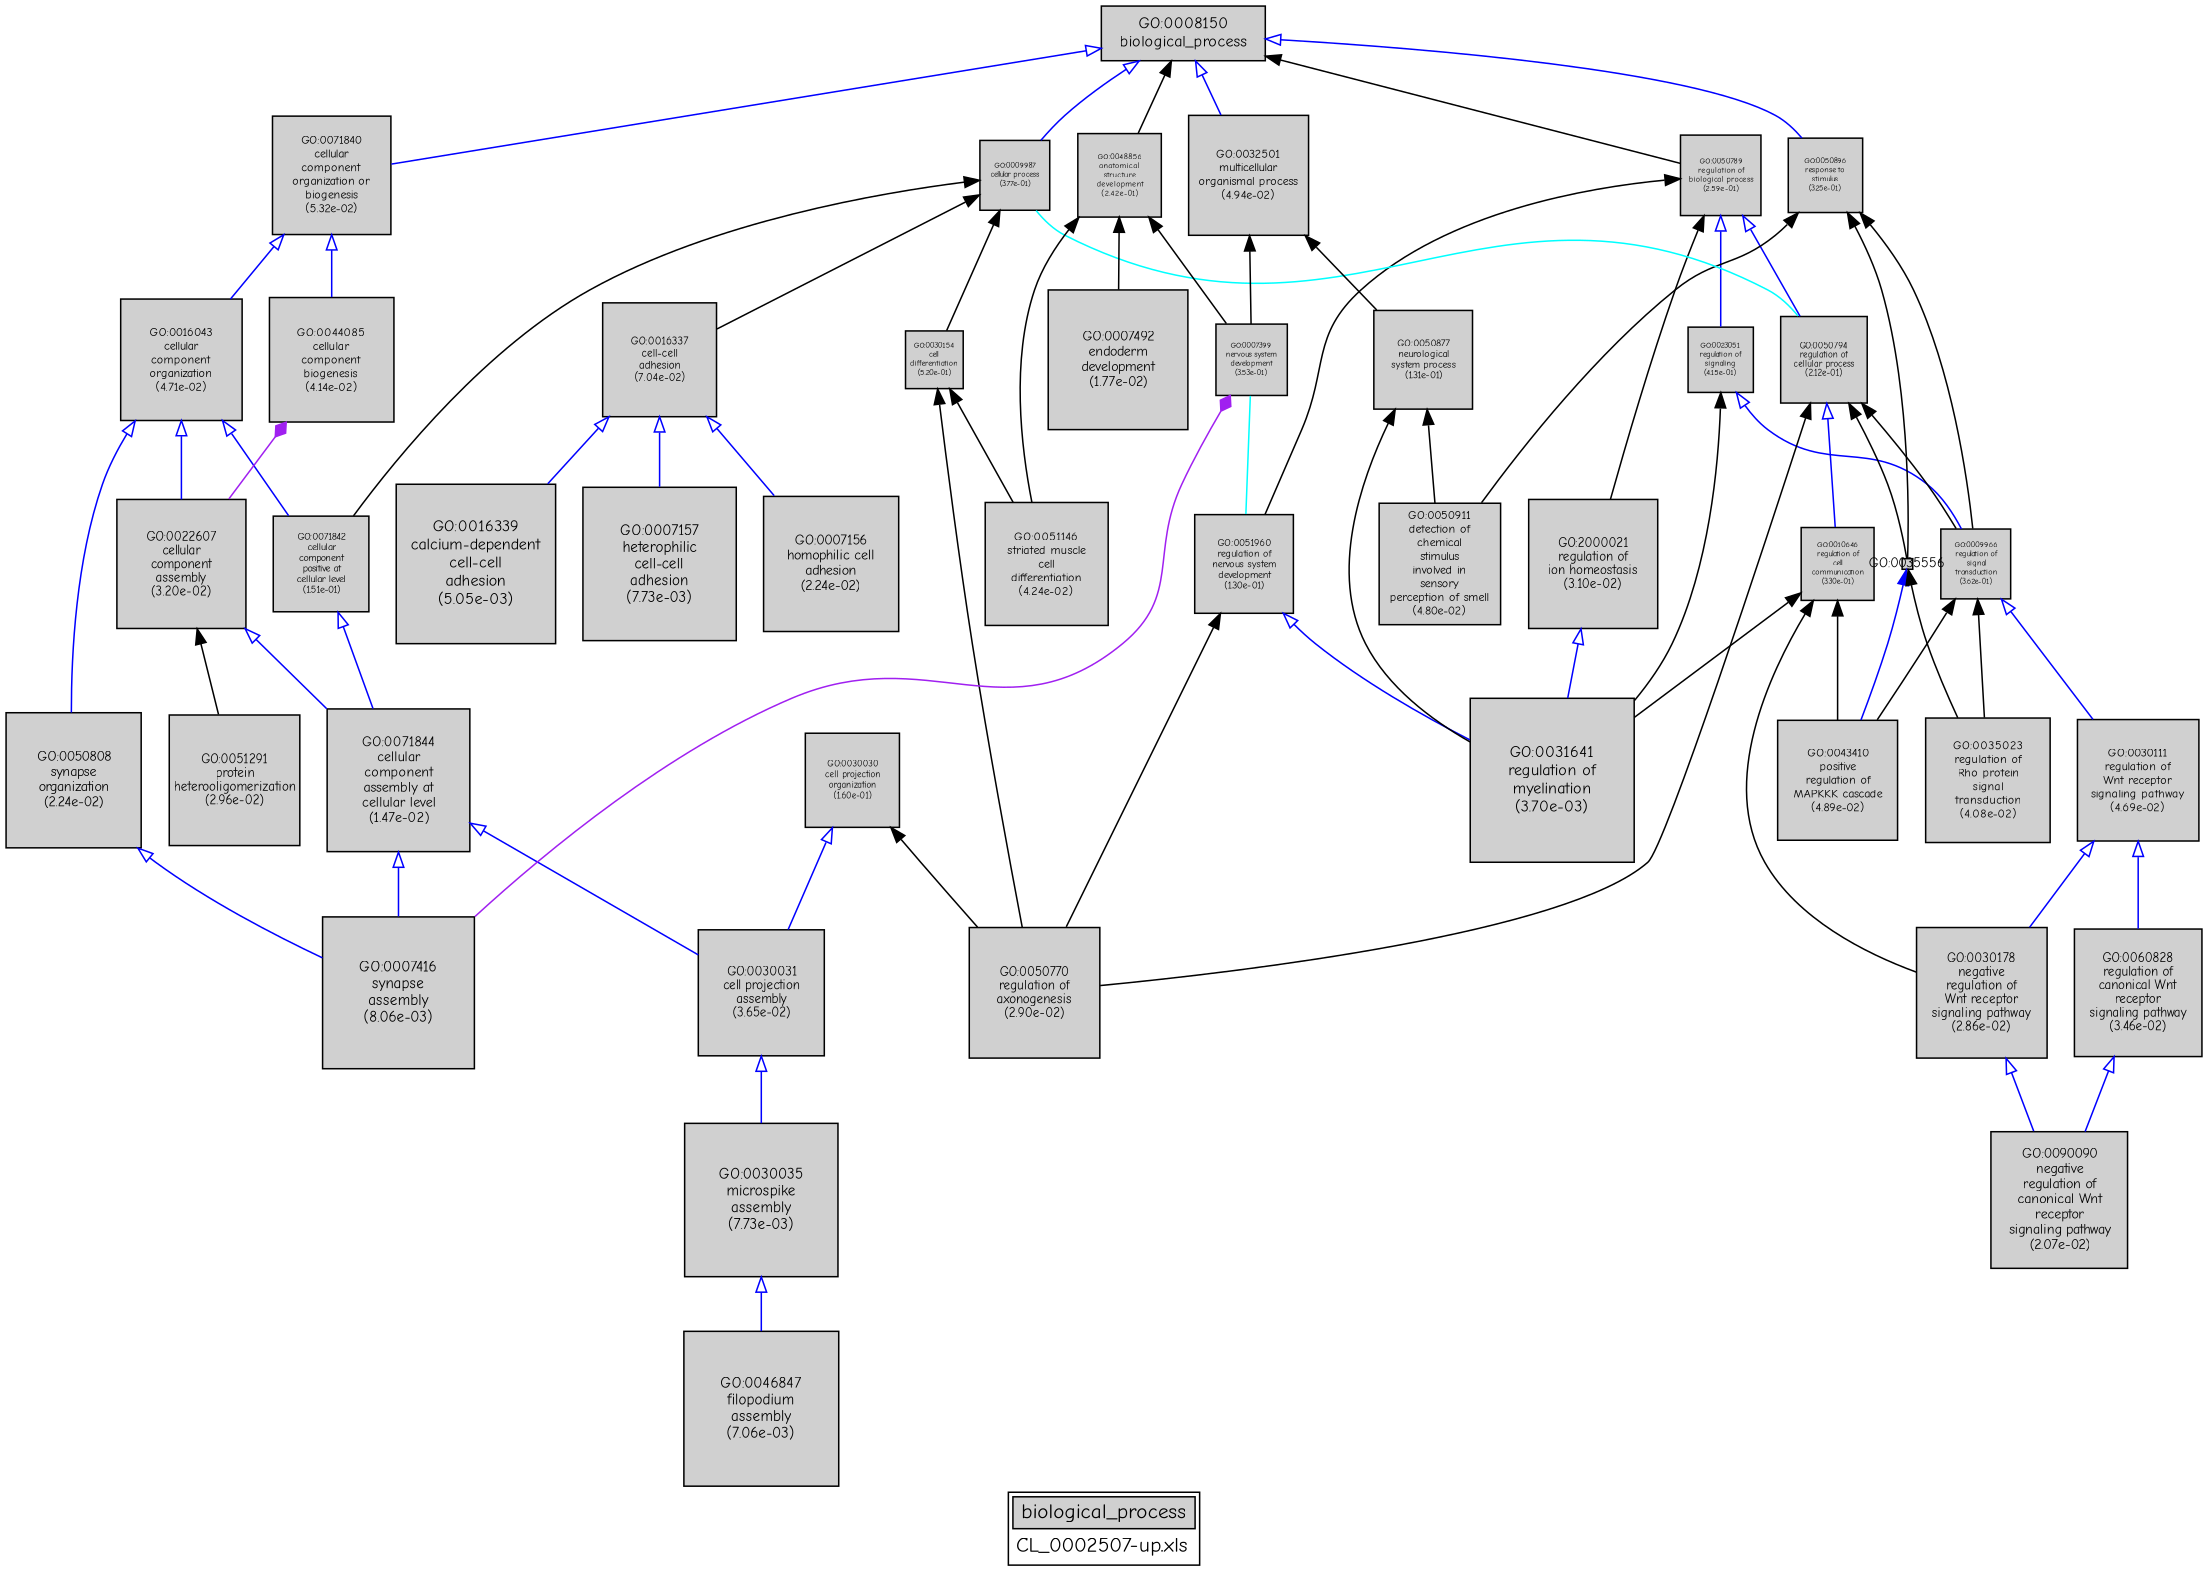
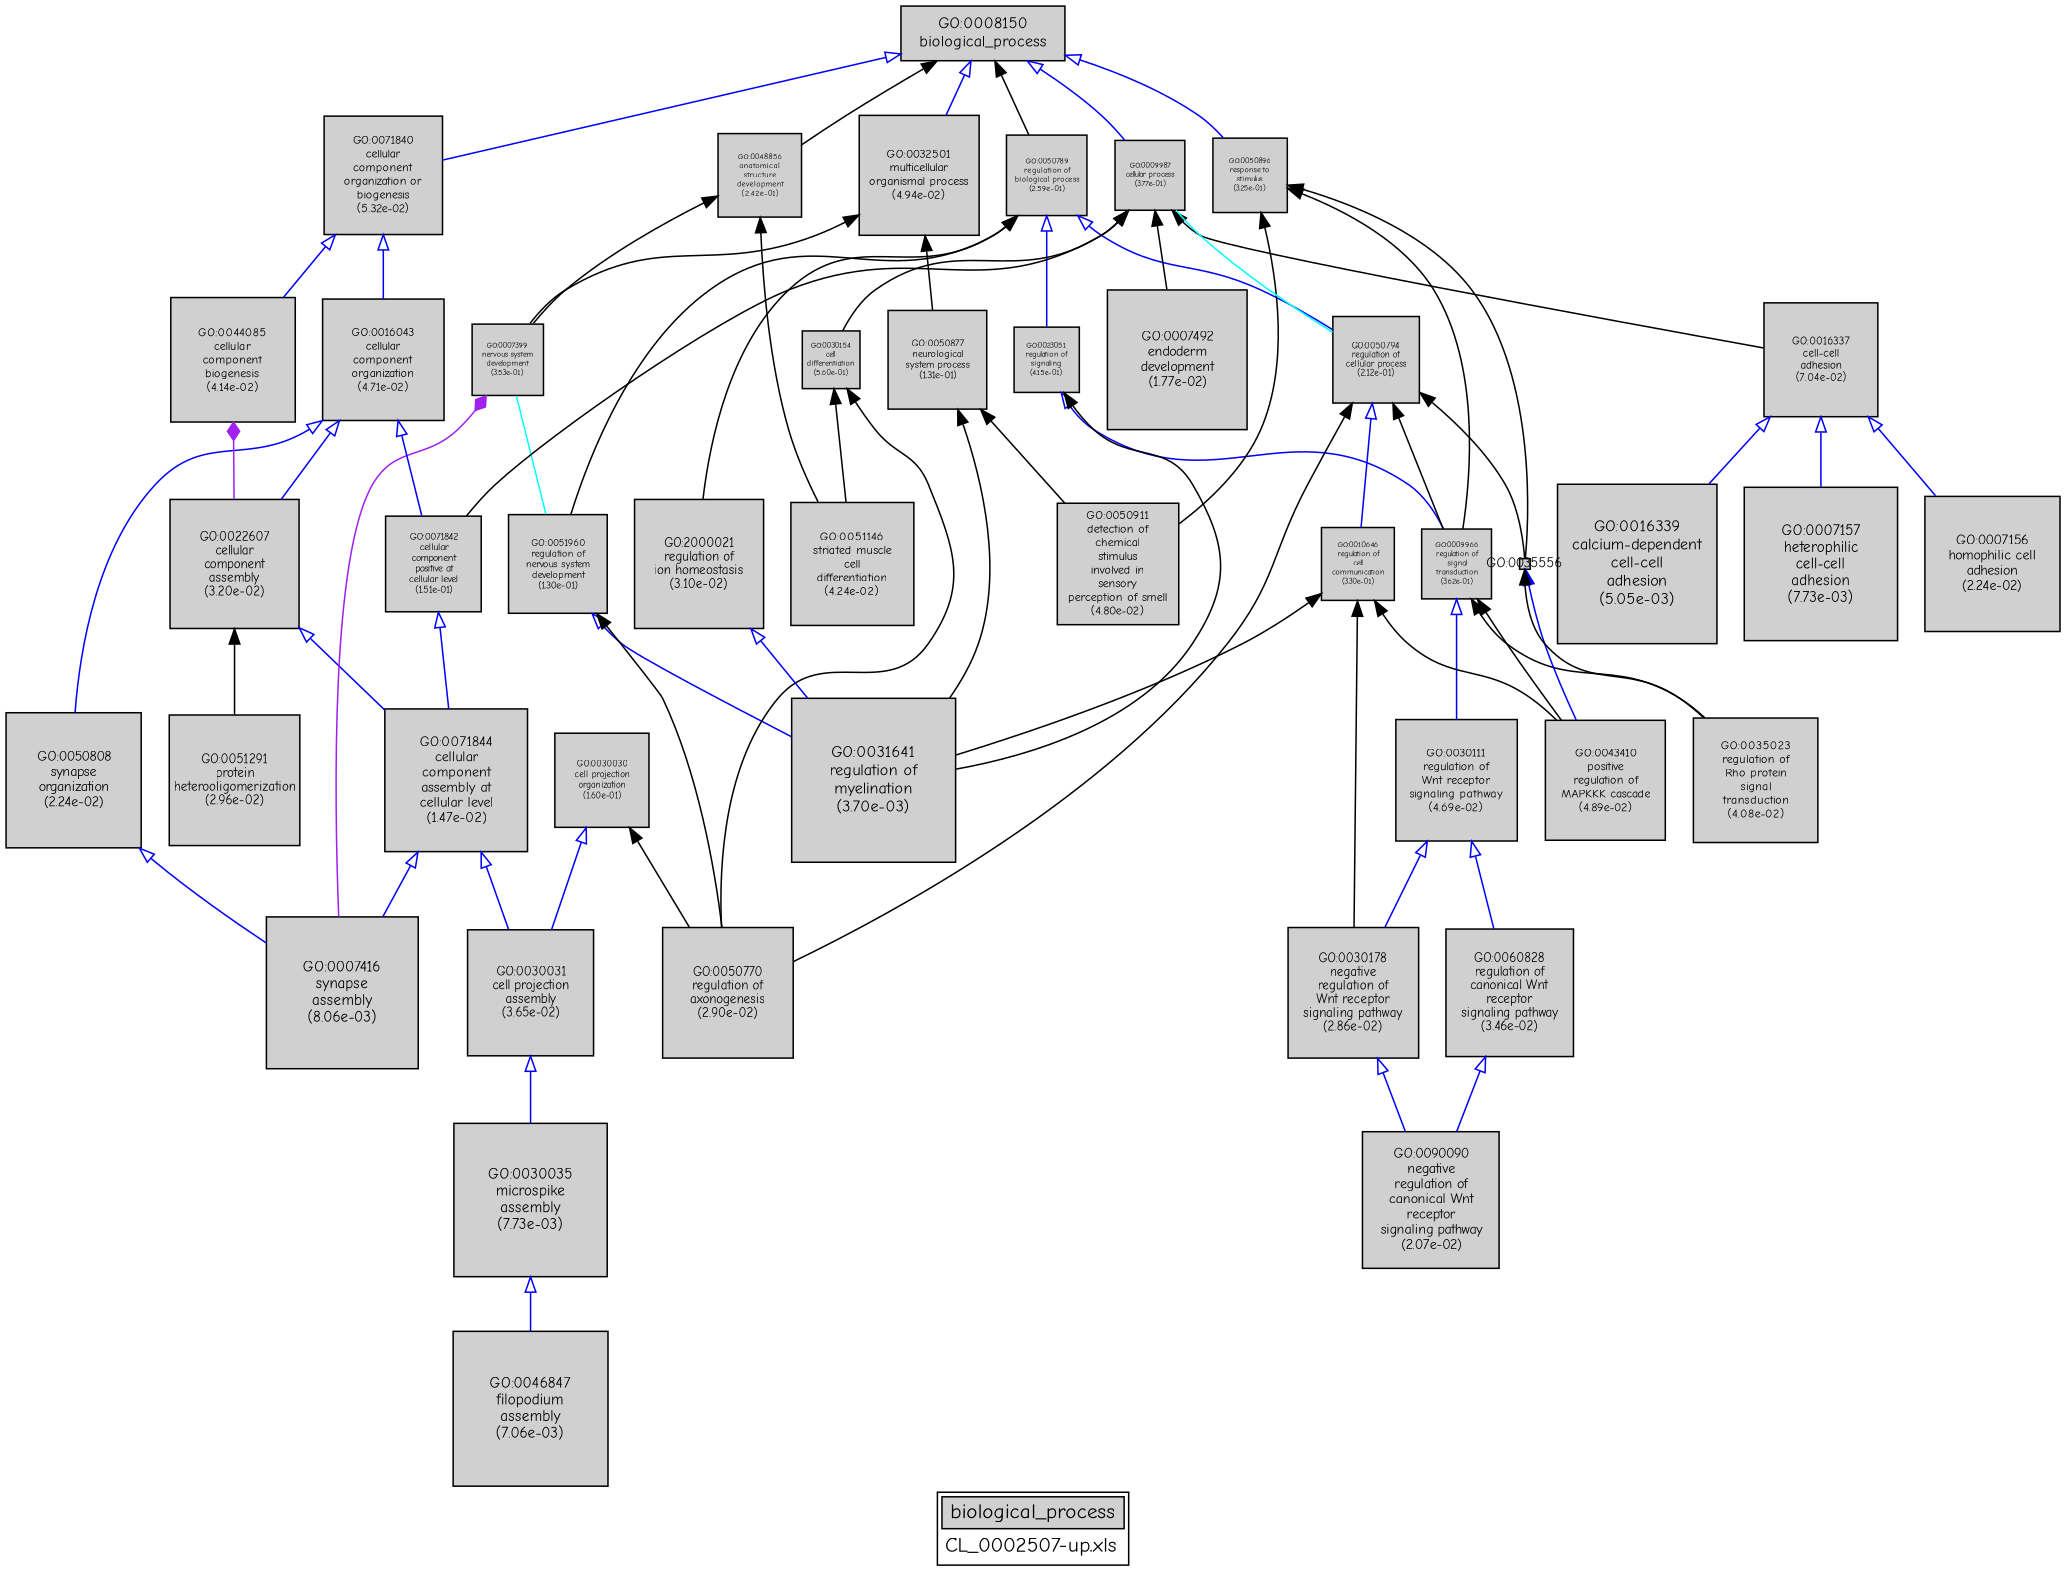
(1119, 265) -> (1161, 251)
(934, 373) -> (831, 373)
